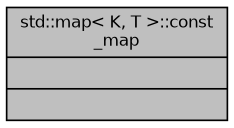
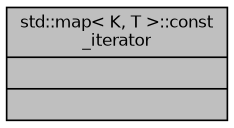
(117, 41) -> (117, 41)
